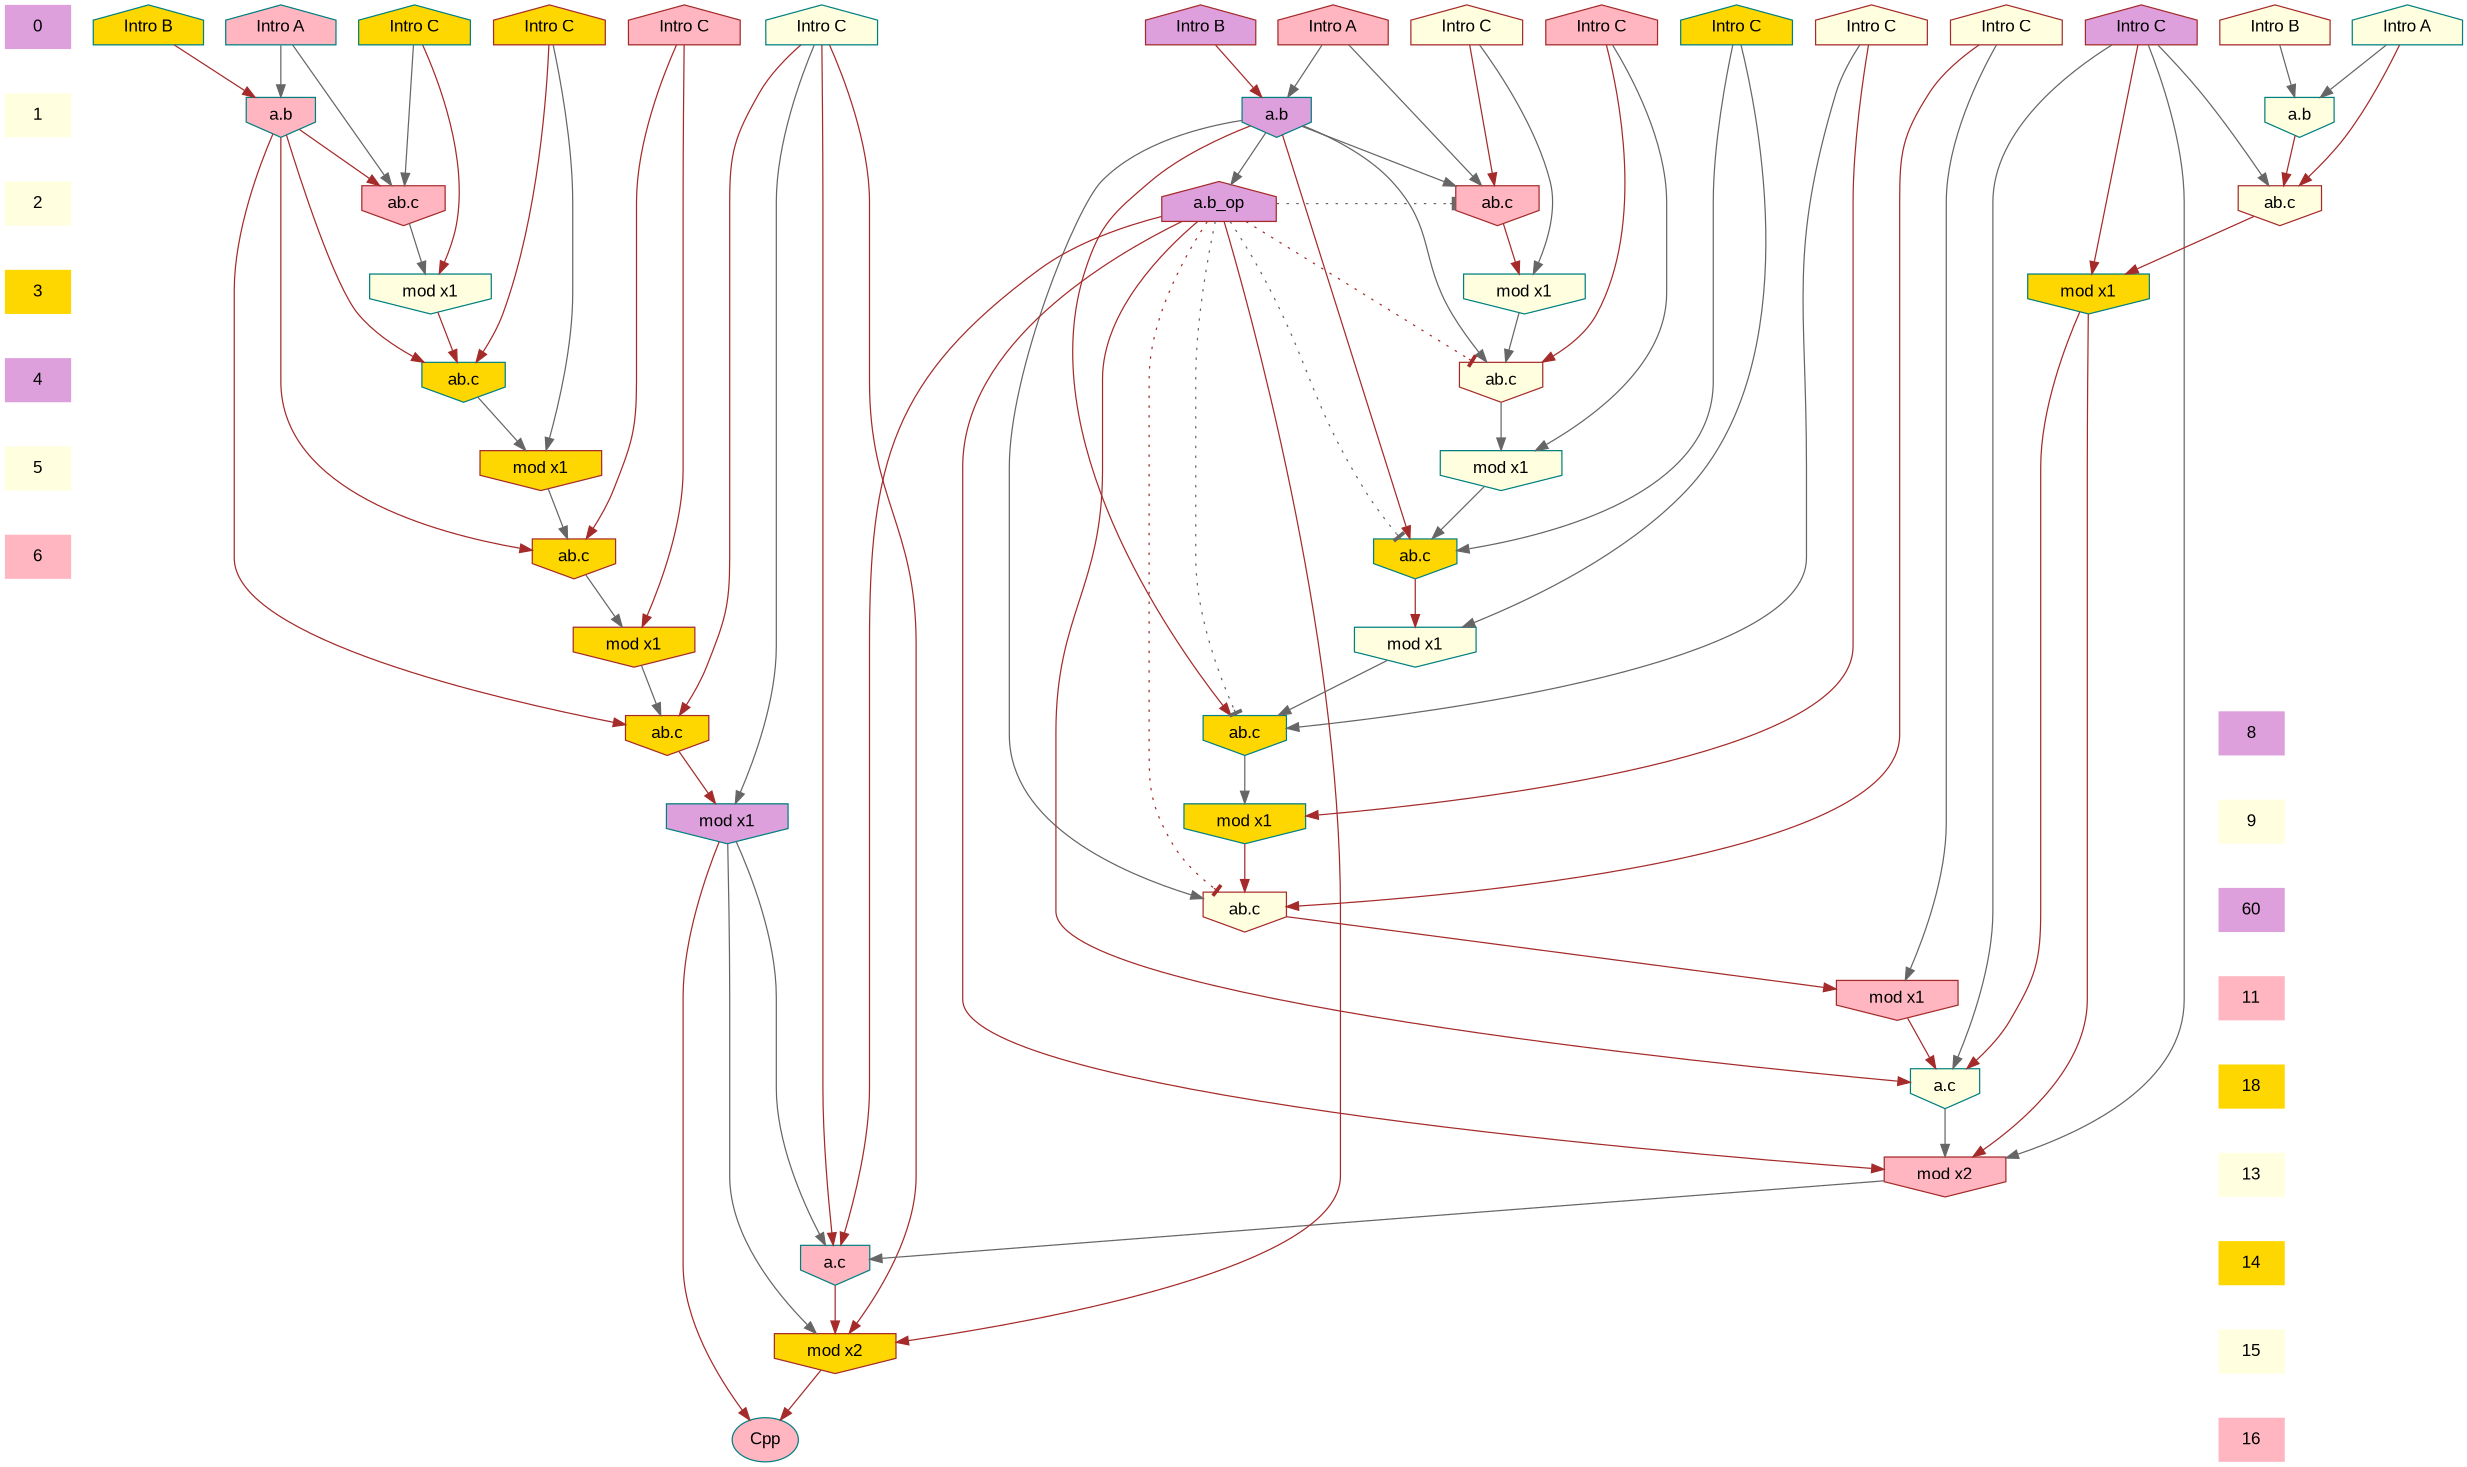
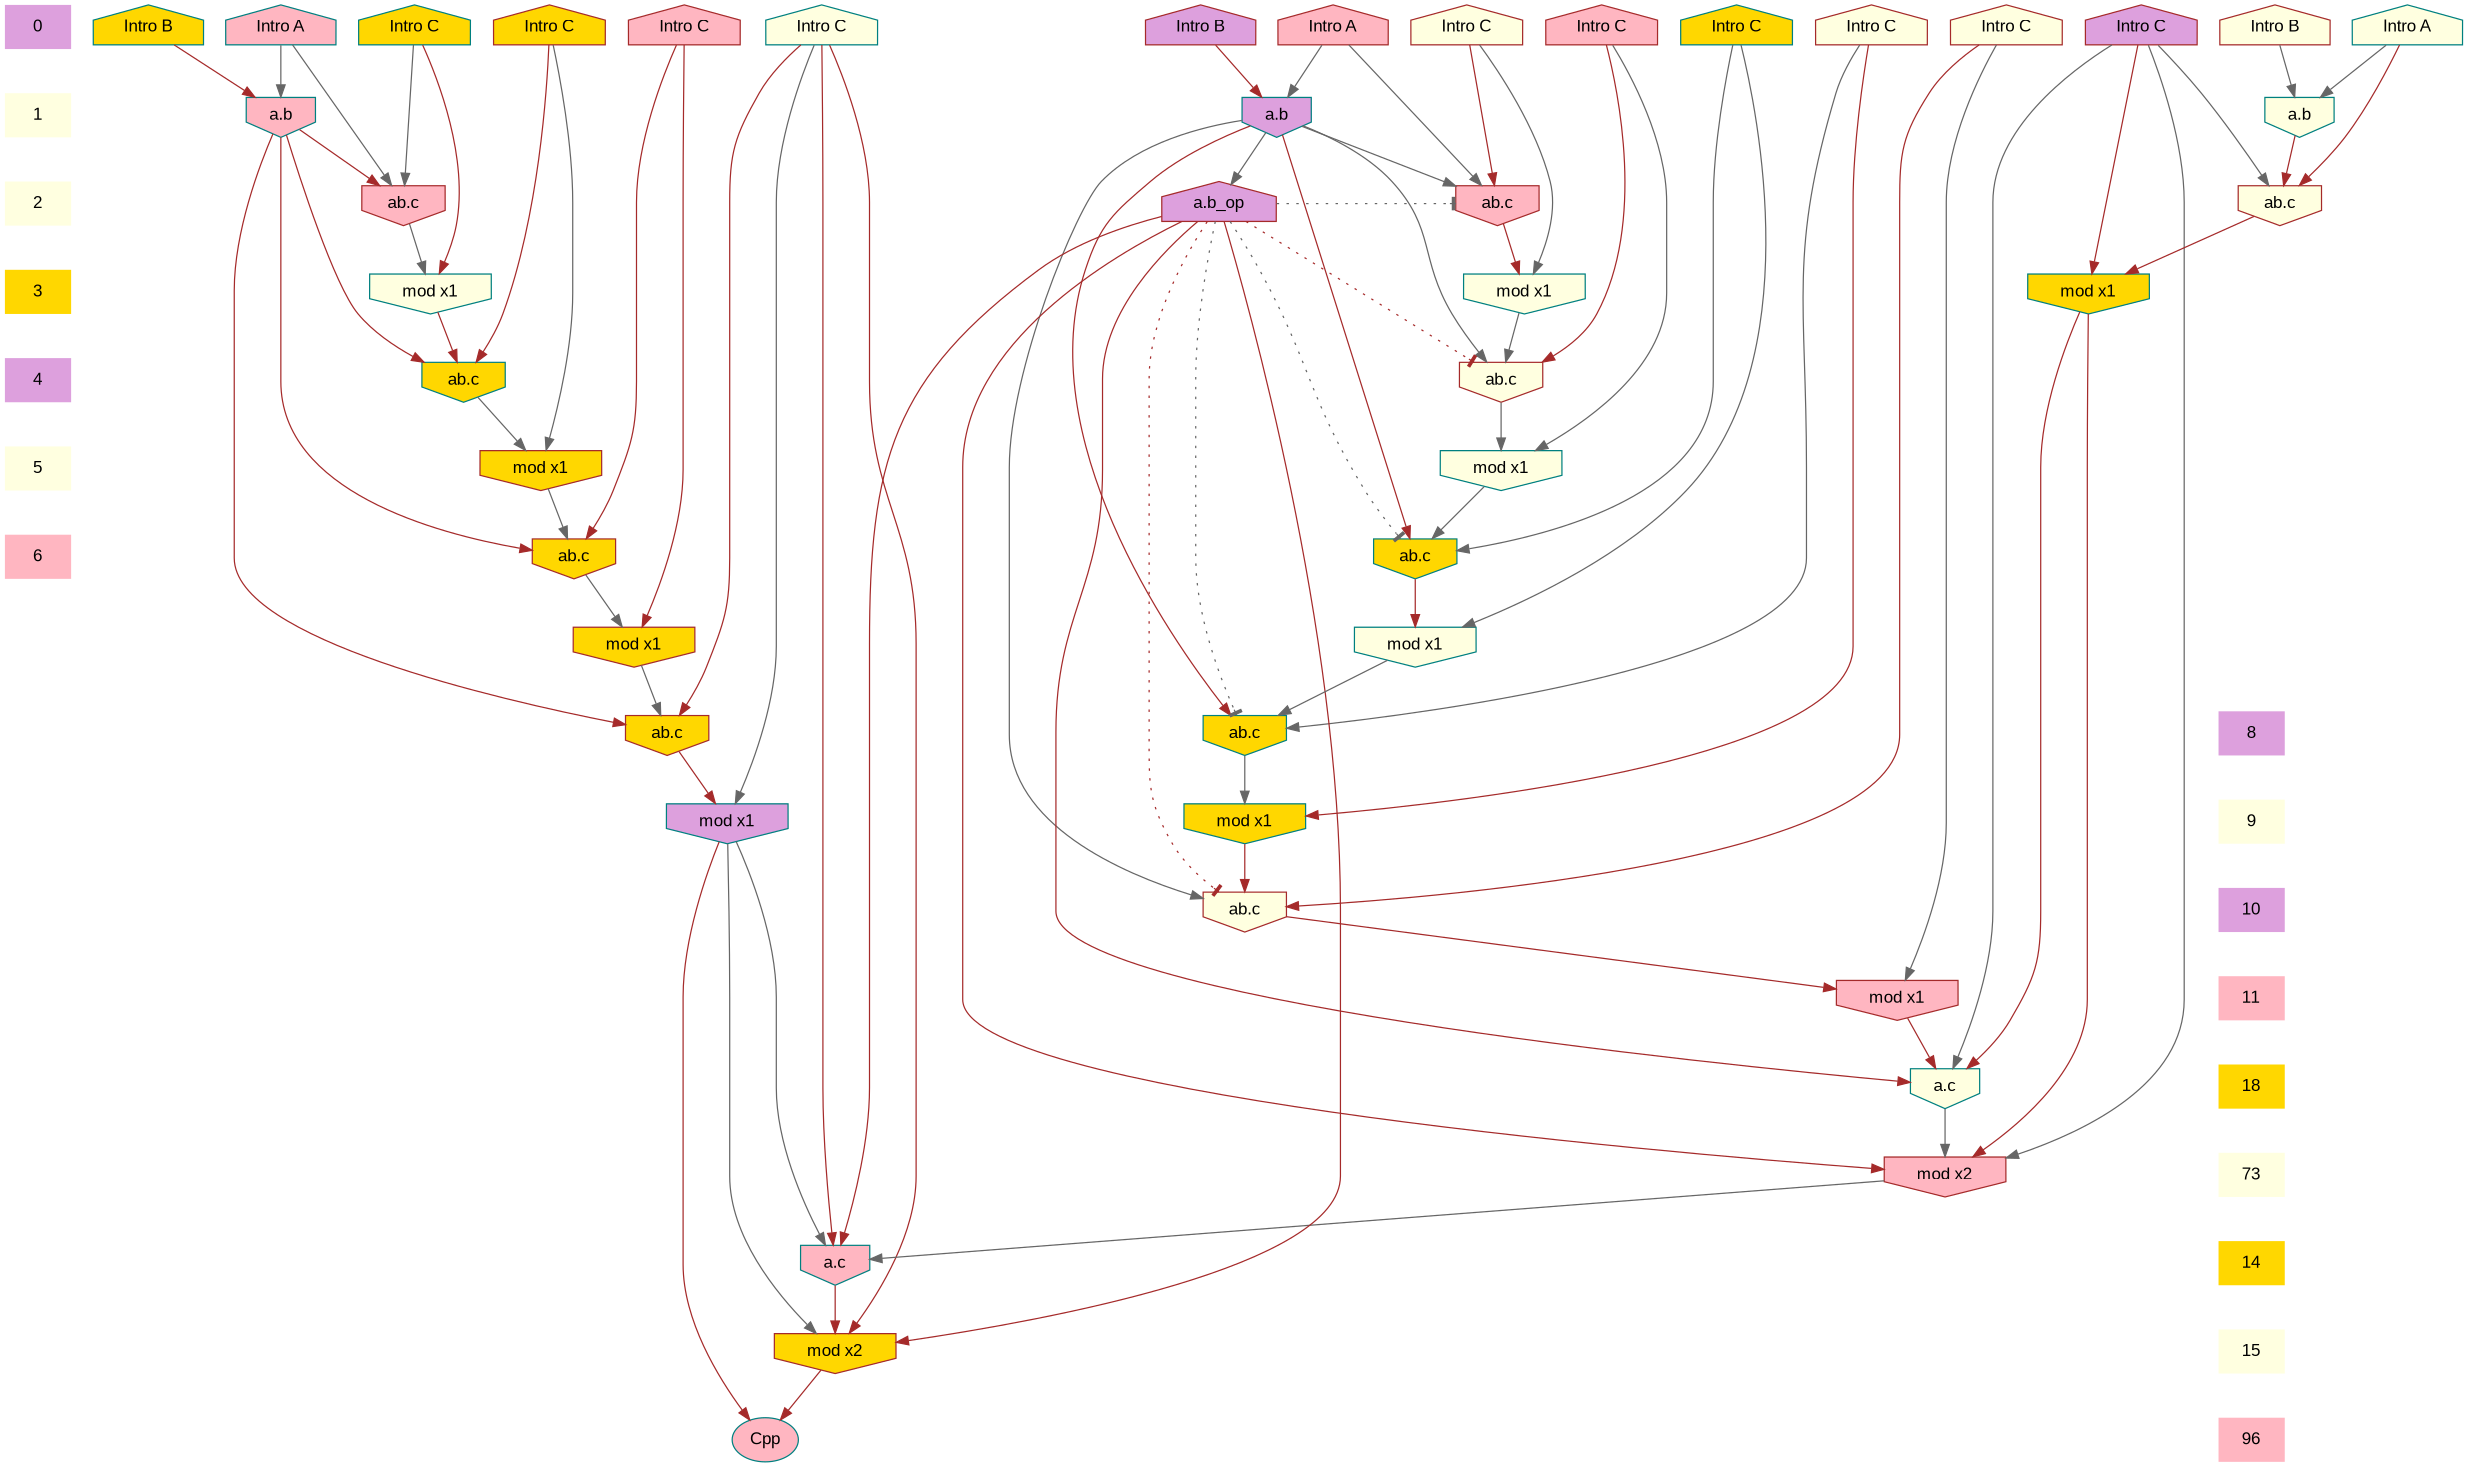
(2252, 910) -> (2252, 910)
(2252, 1175) -> (2252, 1175)
(2252, 1440) -> (2252, 1440)
